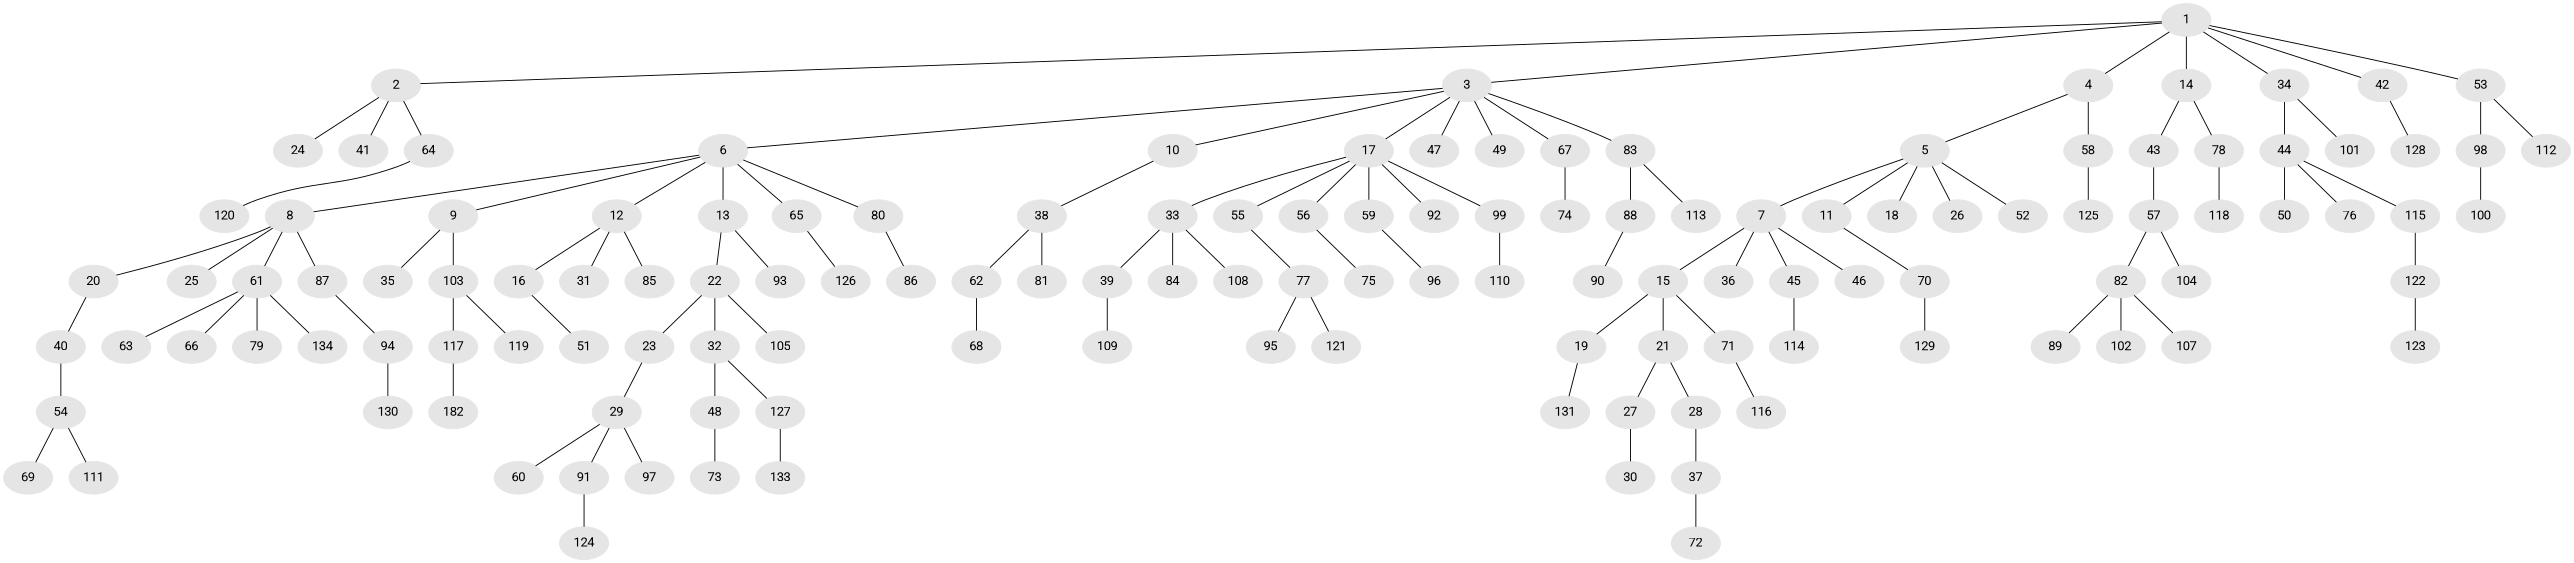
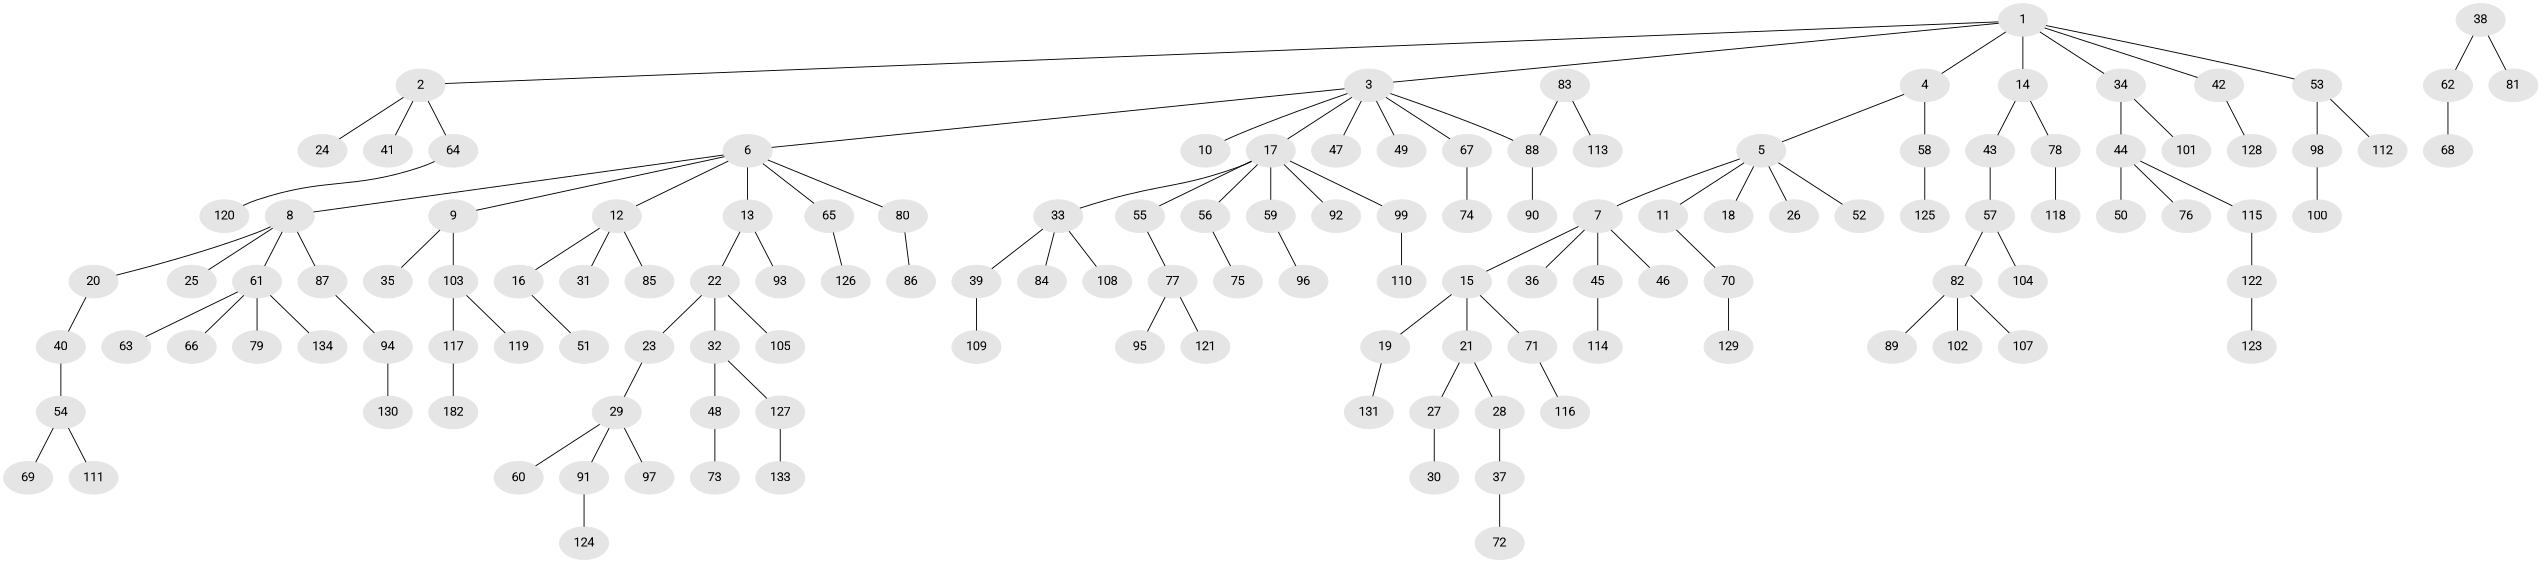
(1550, 116) -> (1452, 116)
(1107, 183) -> none
